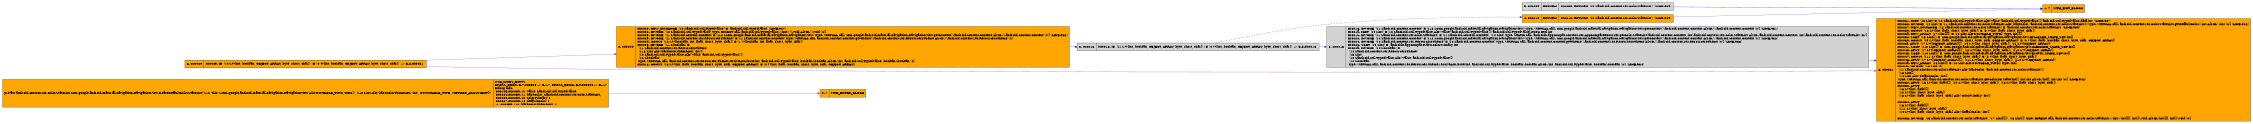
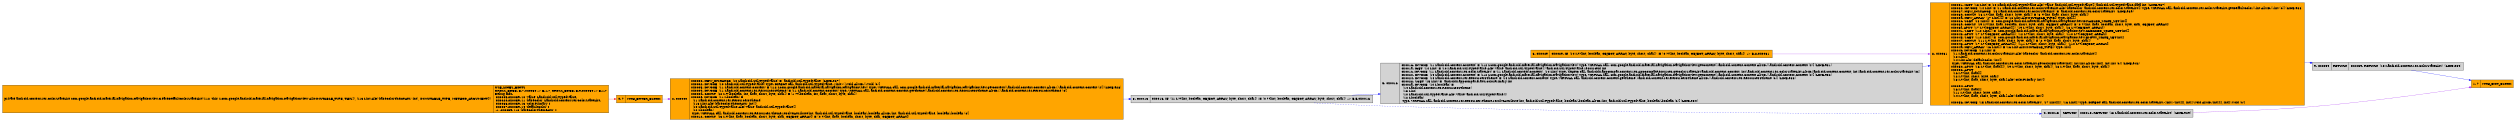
(1598, 19) -> (2117, 113)
(520, 57) -> (665, 99)
none -> (2307, 63)
